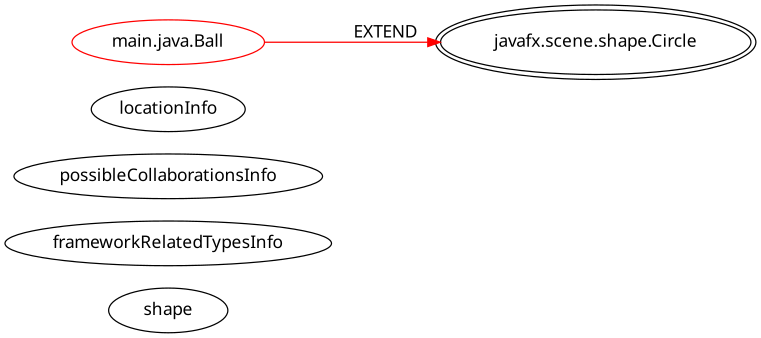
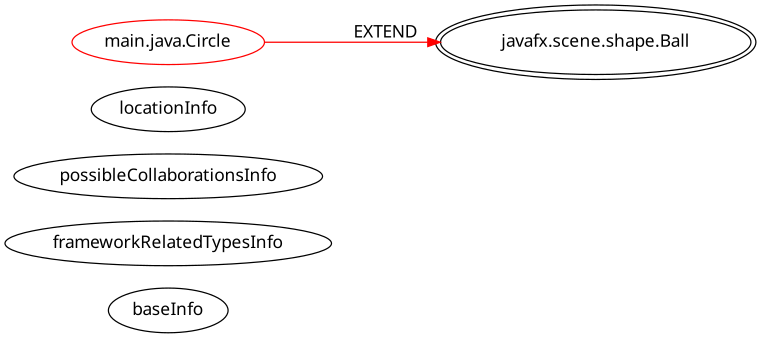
(168, 42) -> (168, 42)
(596, 42) -> (596, 42)
(168, 310) -> (168, 310)
